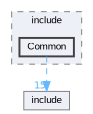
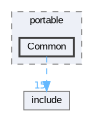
(47, 21) -> (47, 21)
